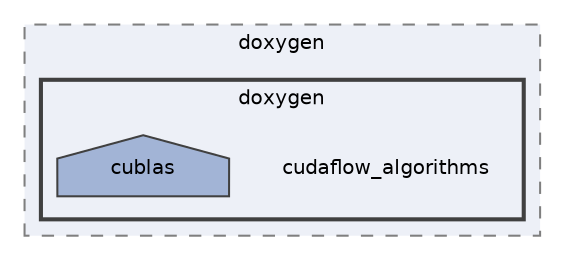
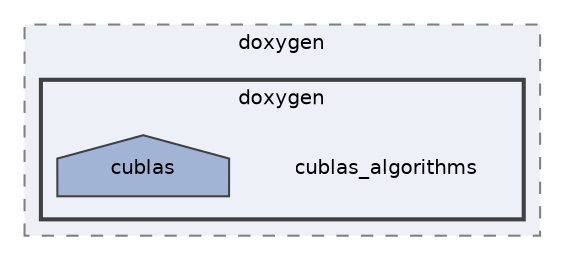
(387, 169) -> (387, 169)
